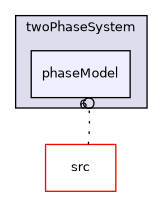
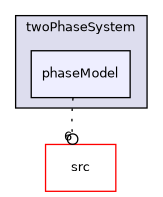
(89, 126) -> (72, 116)
